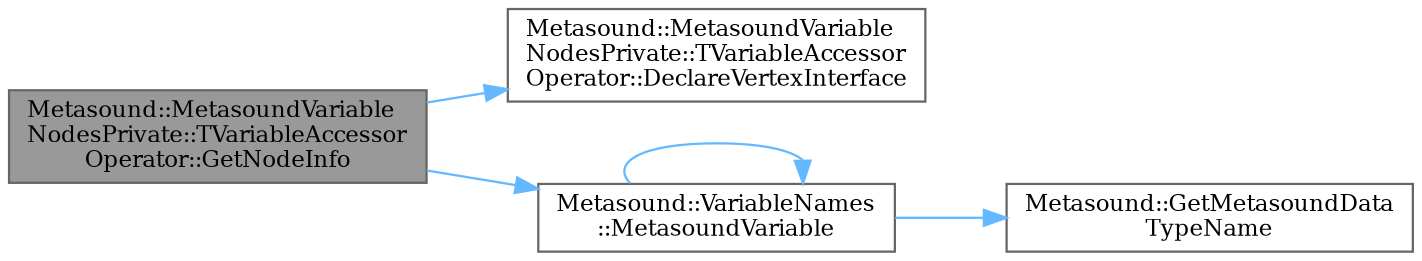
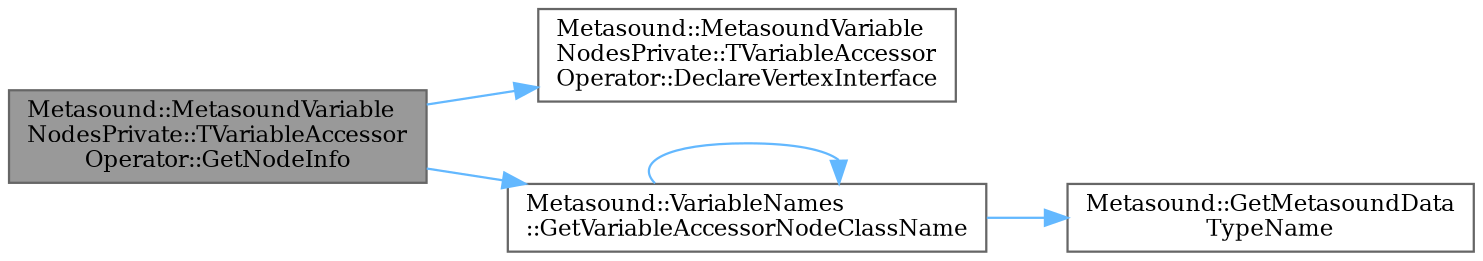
(717, 218) -> (747, 218)
